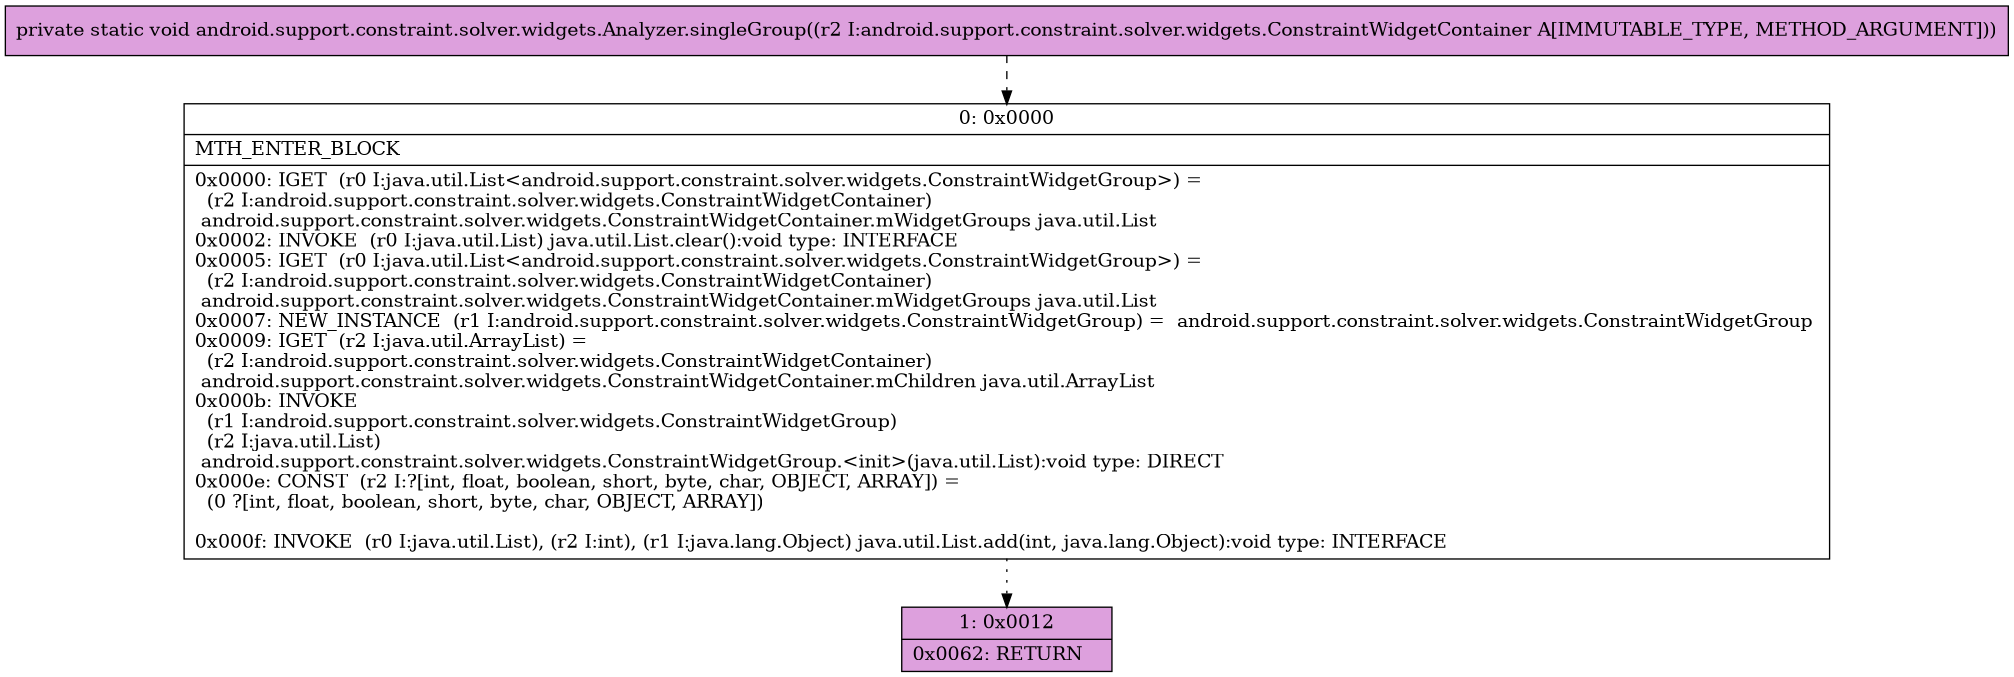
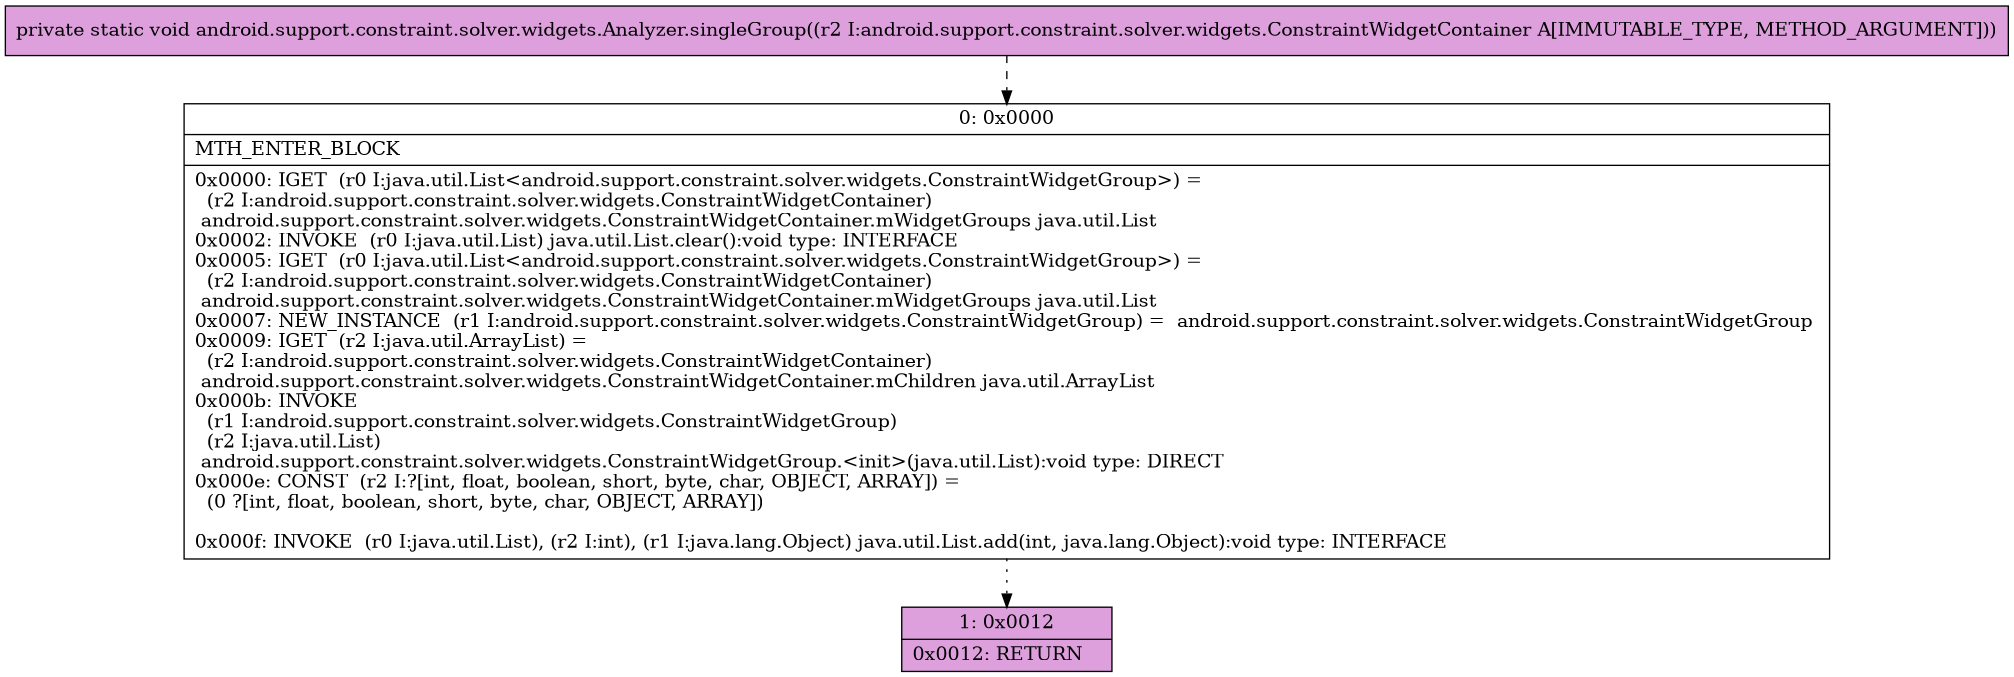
(1007, 655) -> (1007, 655)
